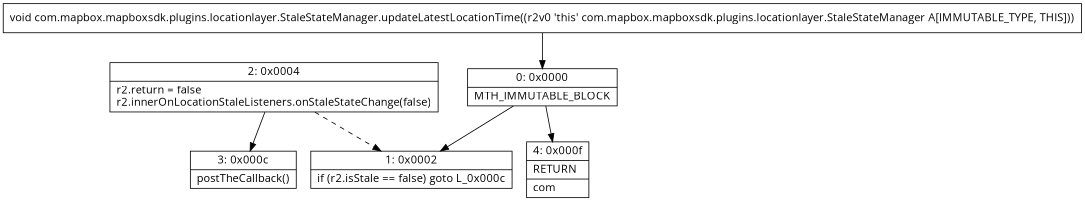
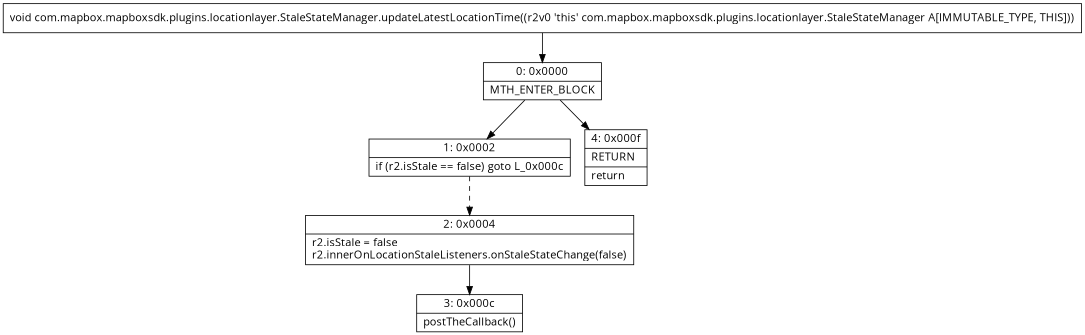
(159, 90) -> (355, 243)
(542, 96) -> (542, 90)
(344, 130) -> (470, 192)
(544, 188) -> (608, 176)
